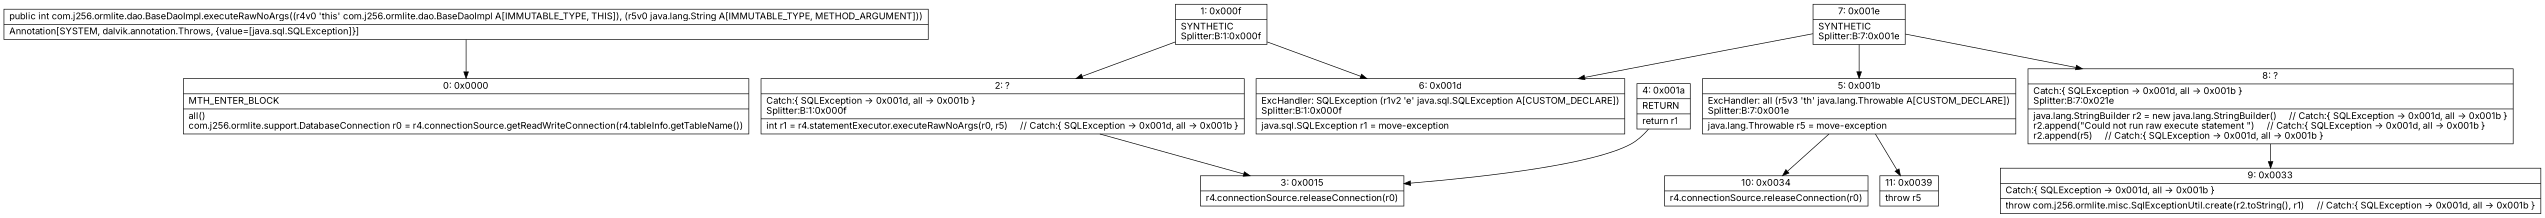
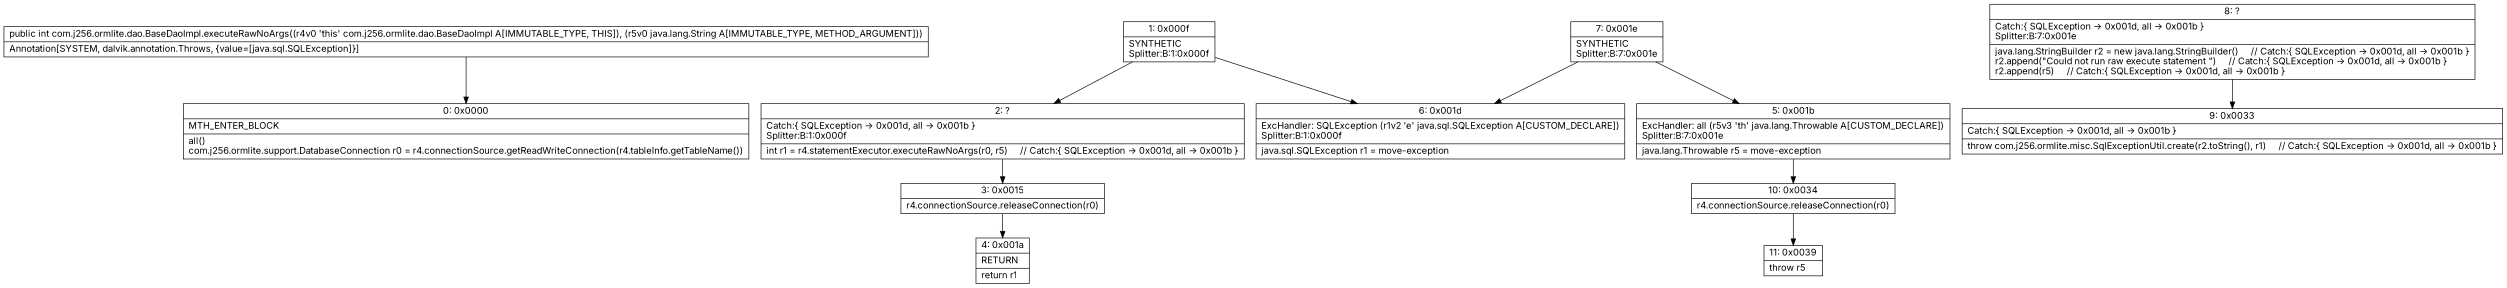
(1991, 51) -> none
(2074, 101) -> (2036, 37)
(1886, 152) -> (1793, 226)
(1534, 169) -> (1003, 223)
